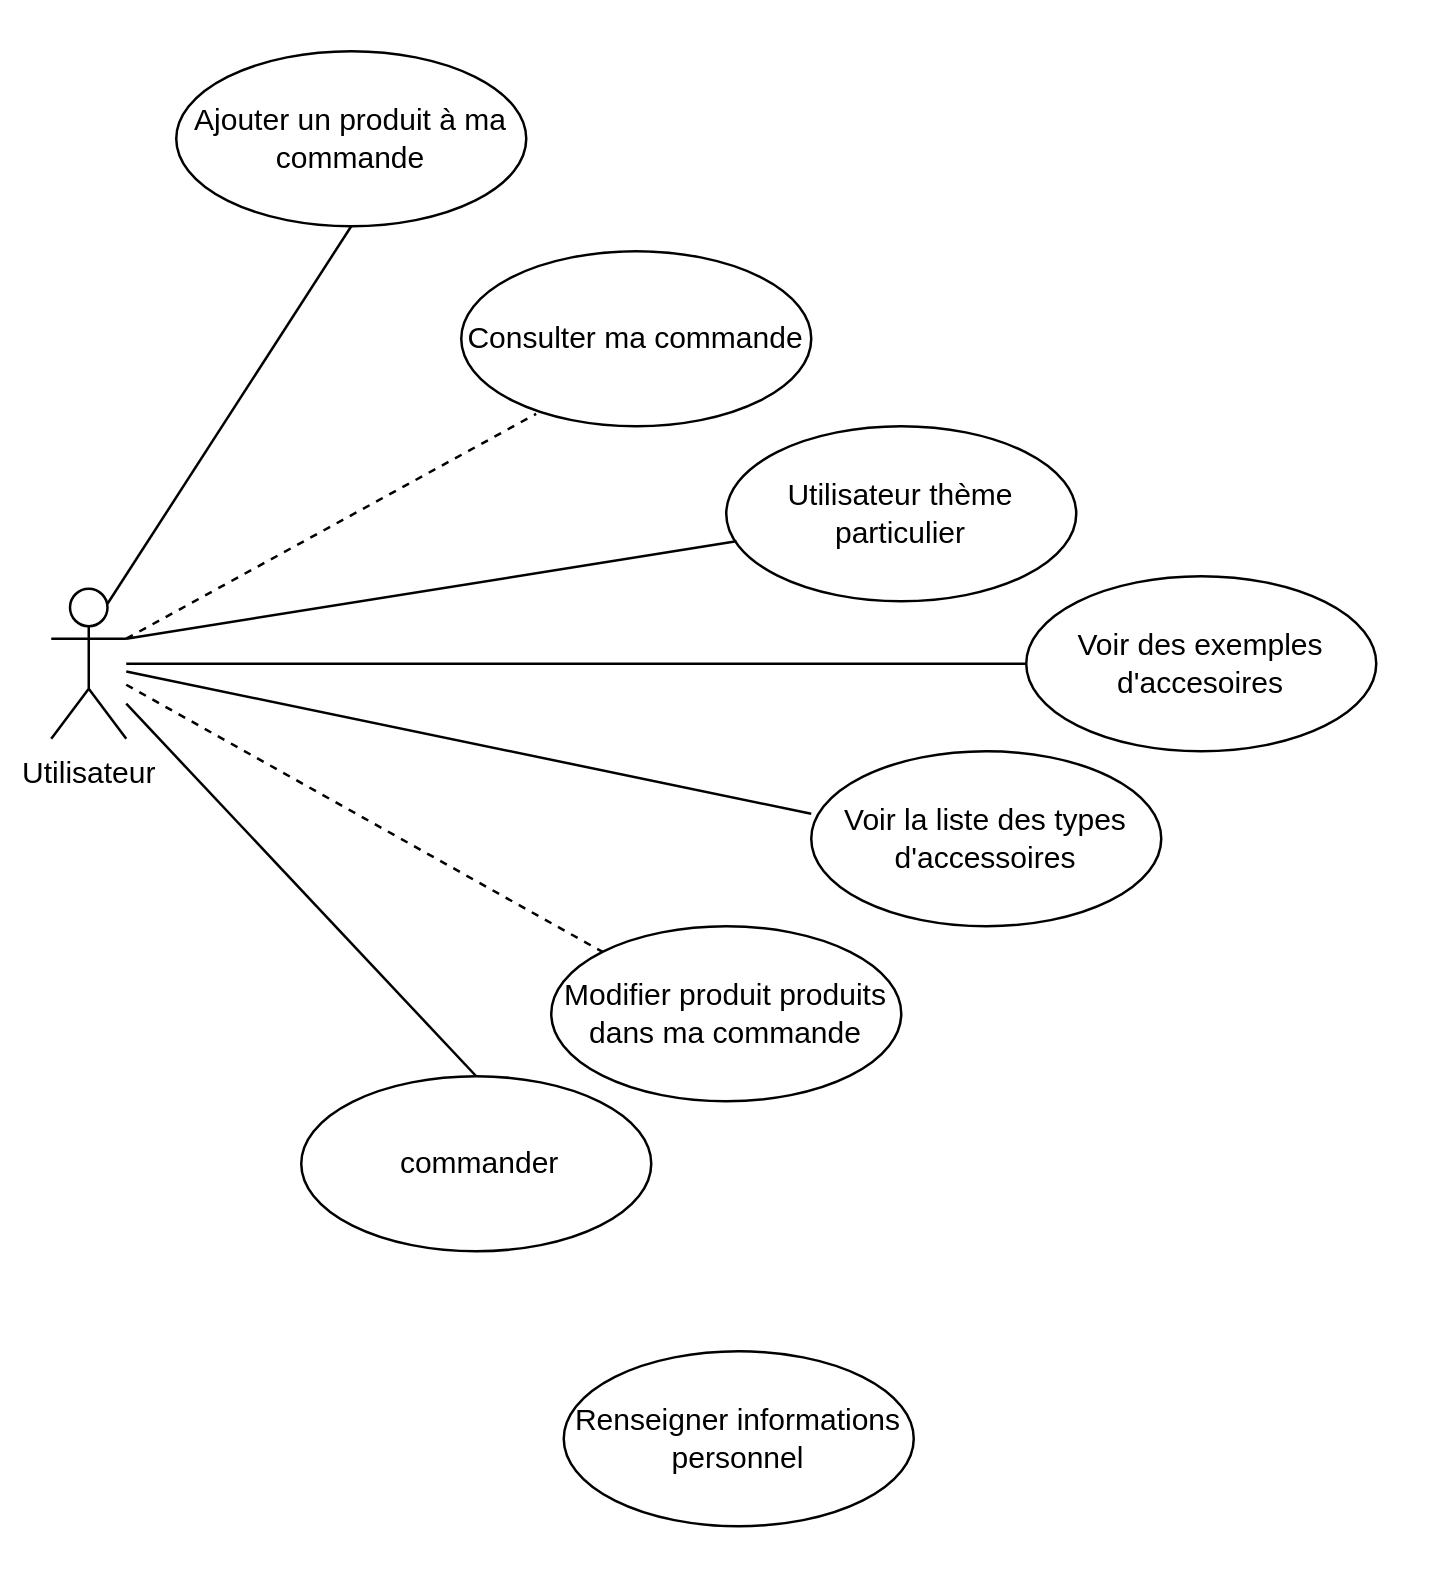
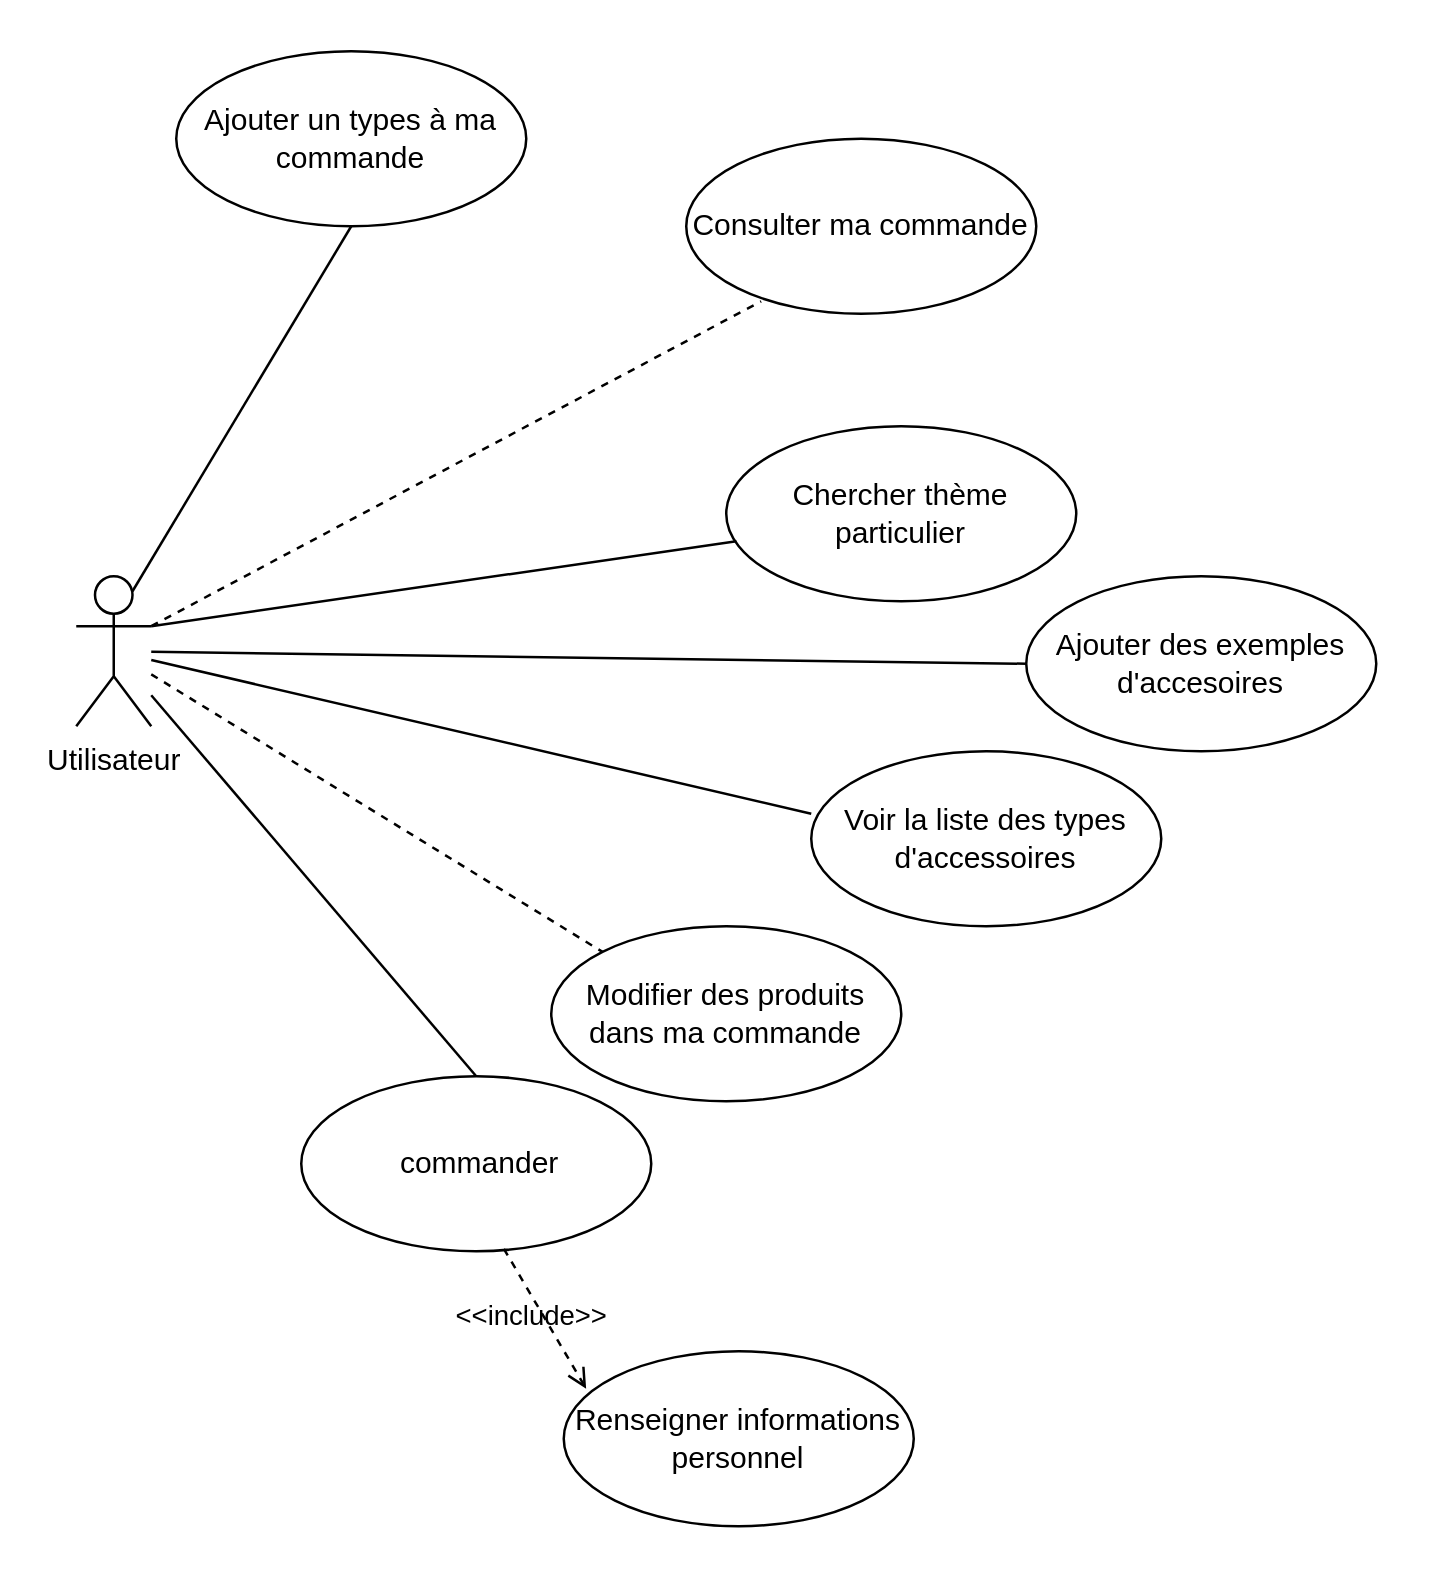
(351, 139) -> (351, 139)
(636, 339) -> (861, 226)
(901, 514) -> (901, 514)
(89, 664) -> (114, 651)
(1201, 664) -> (1201, 664)
(726, 1014) -> (726, 1014)
none -> (544, 1316)
